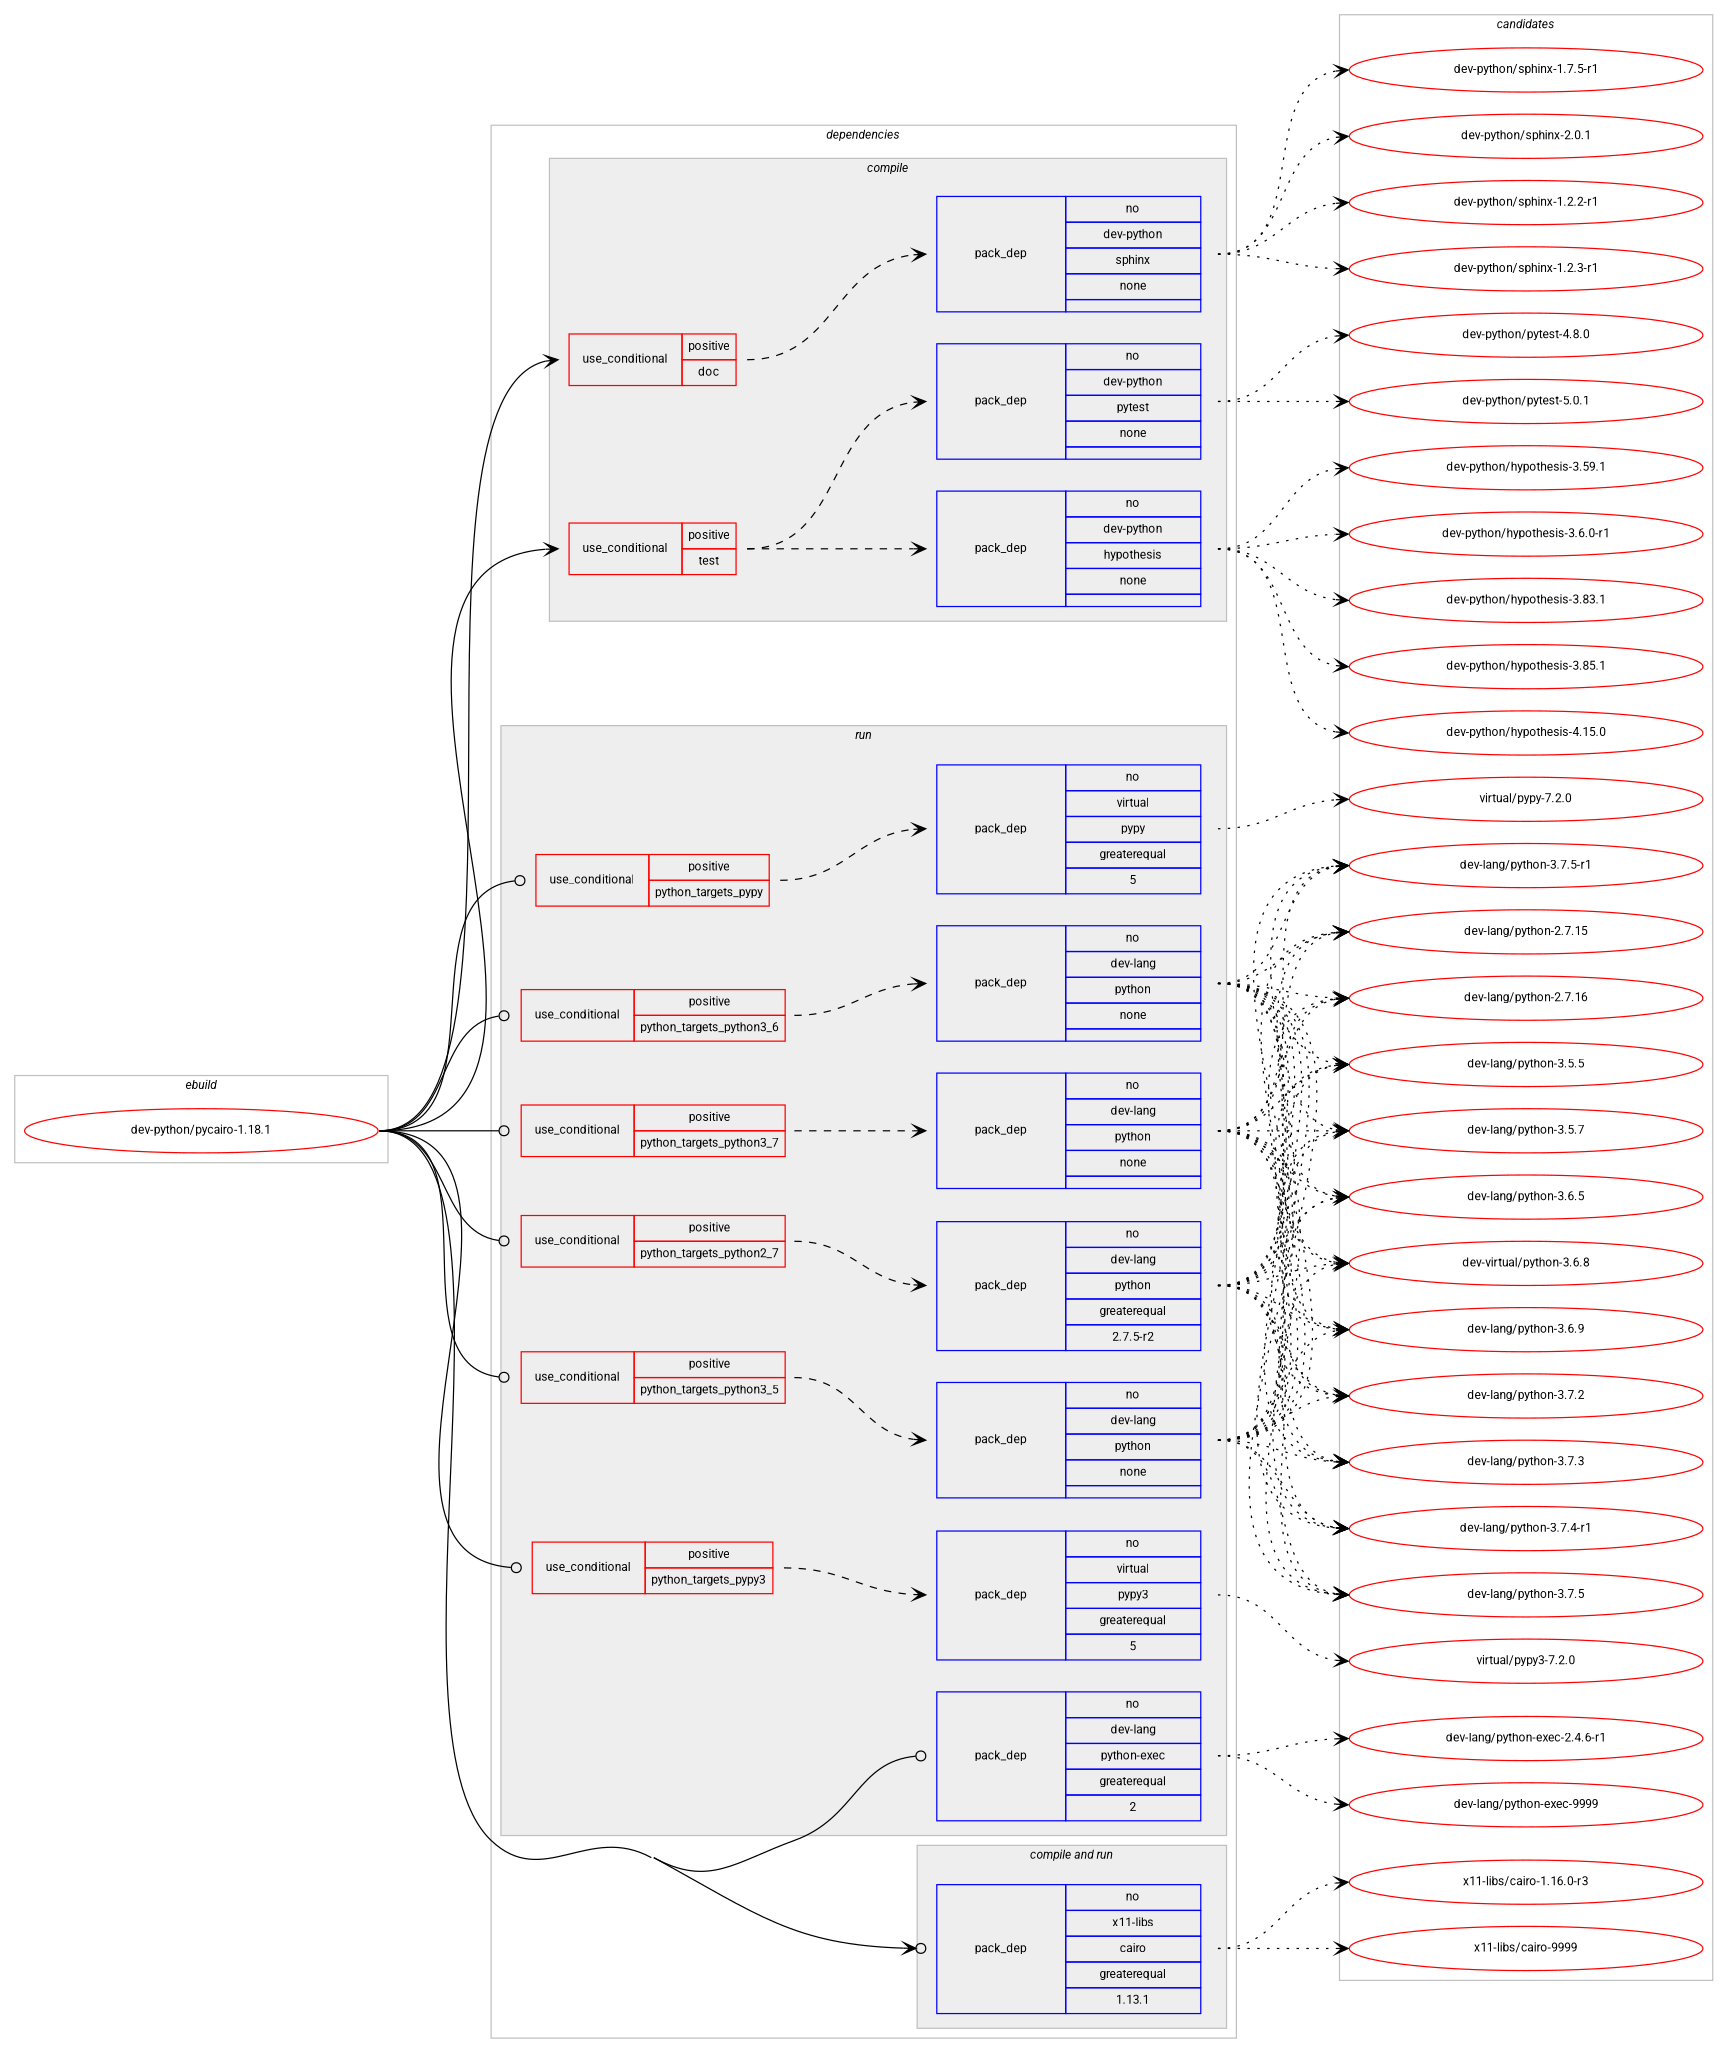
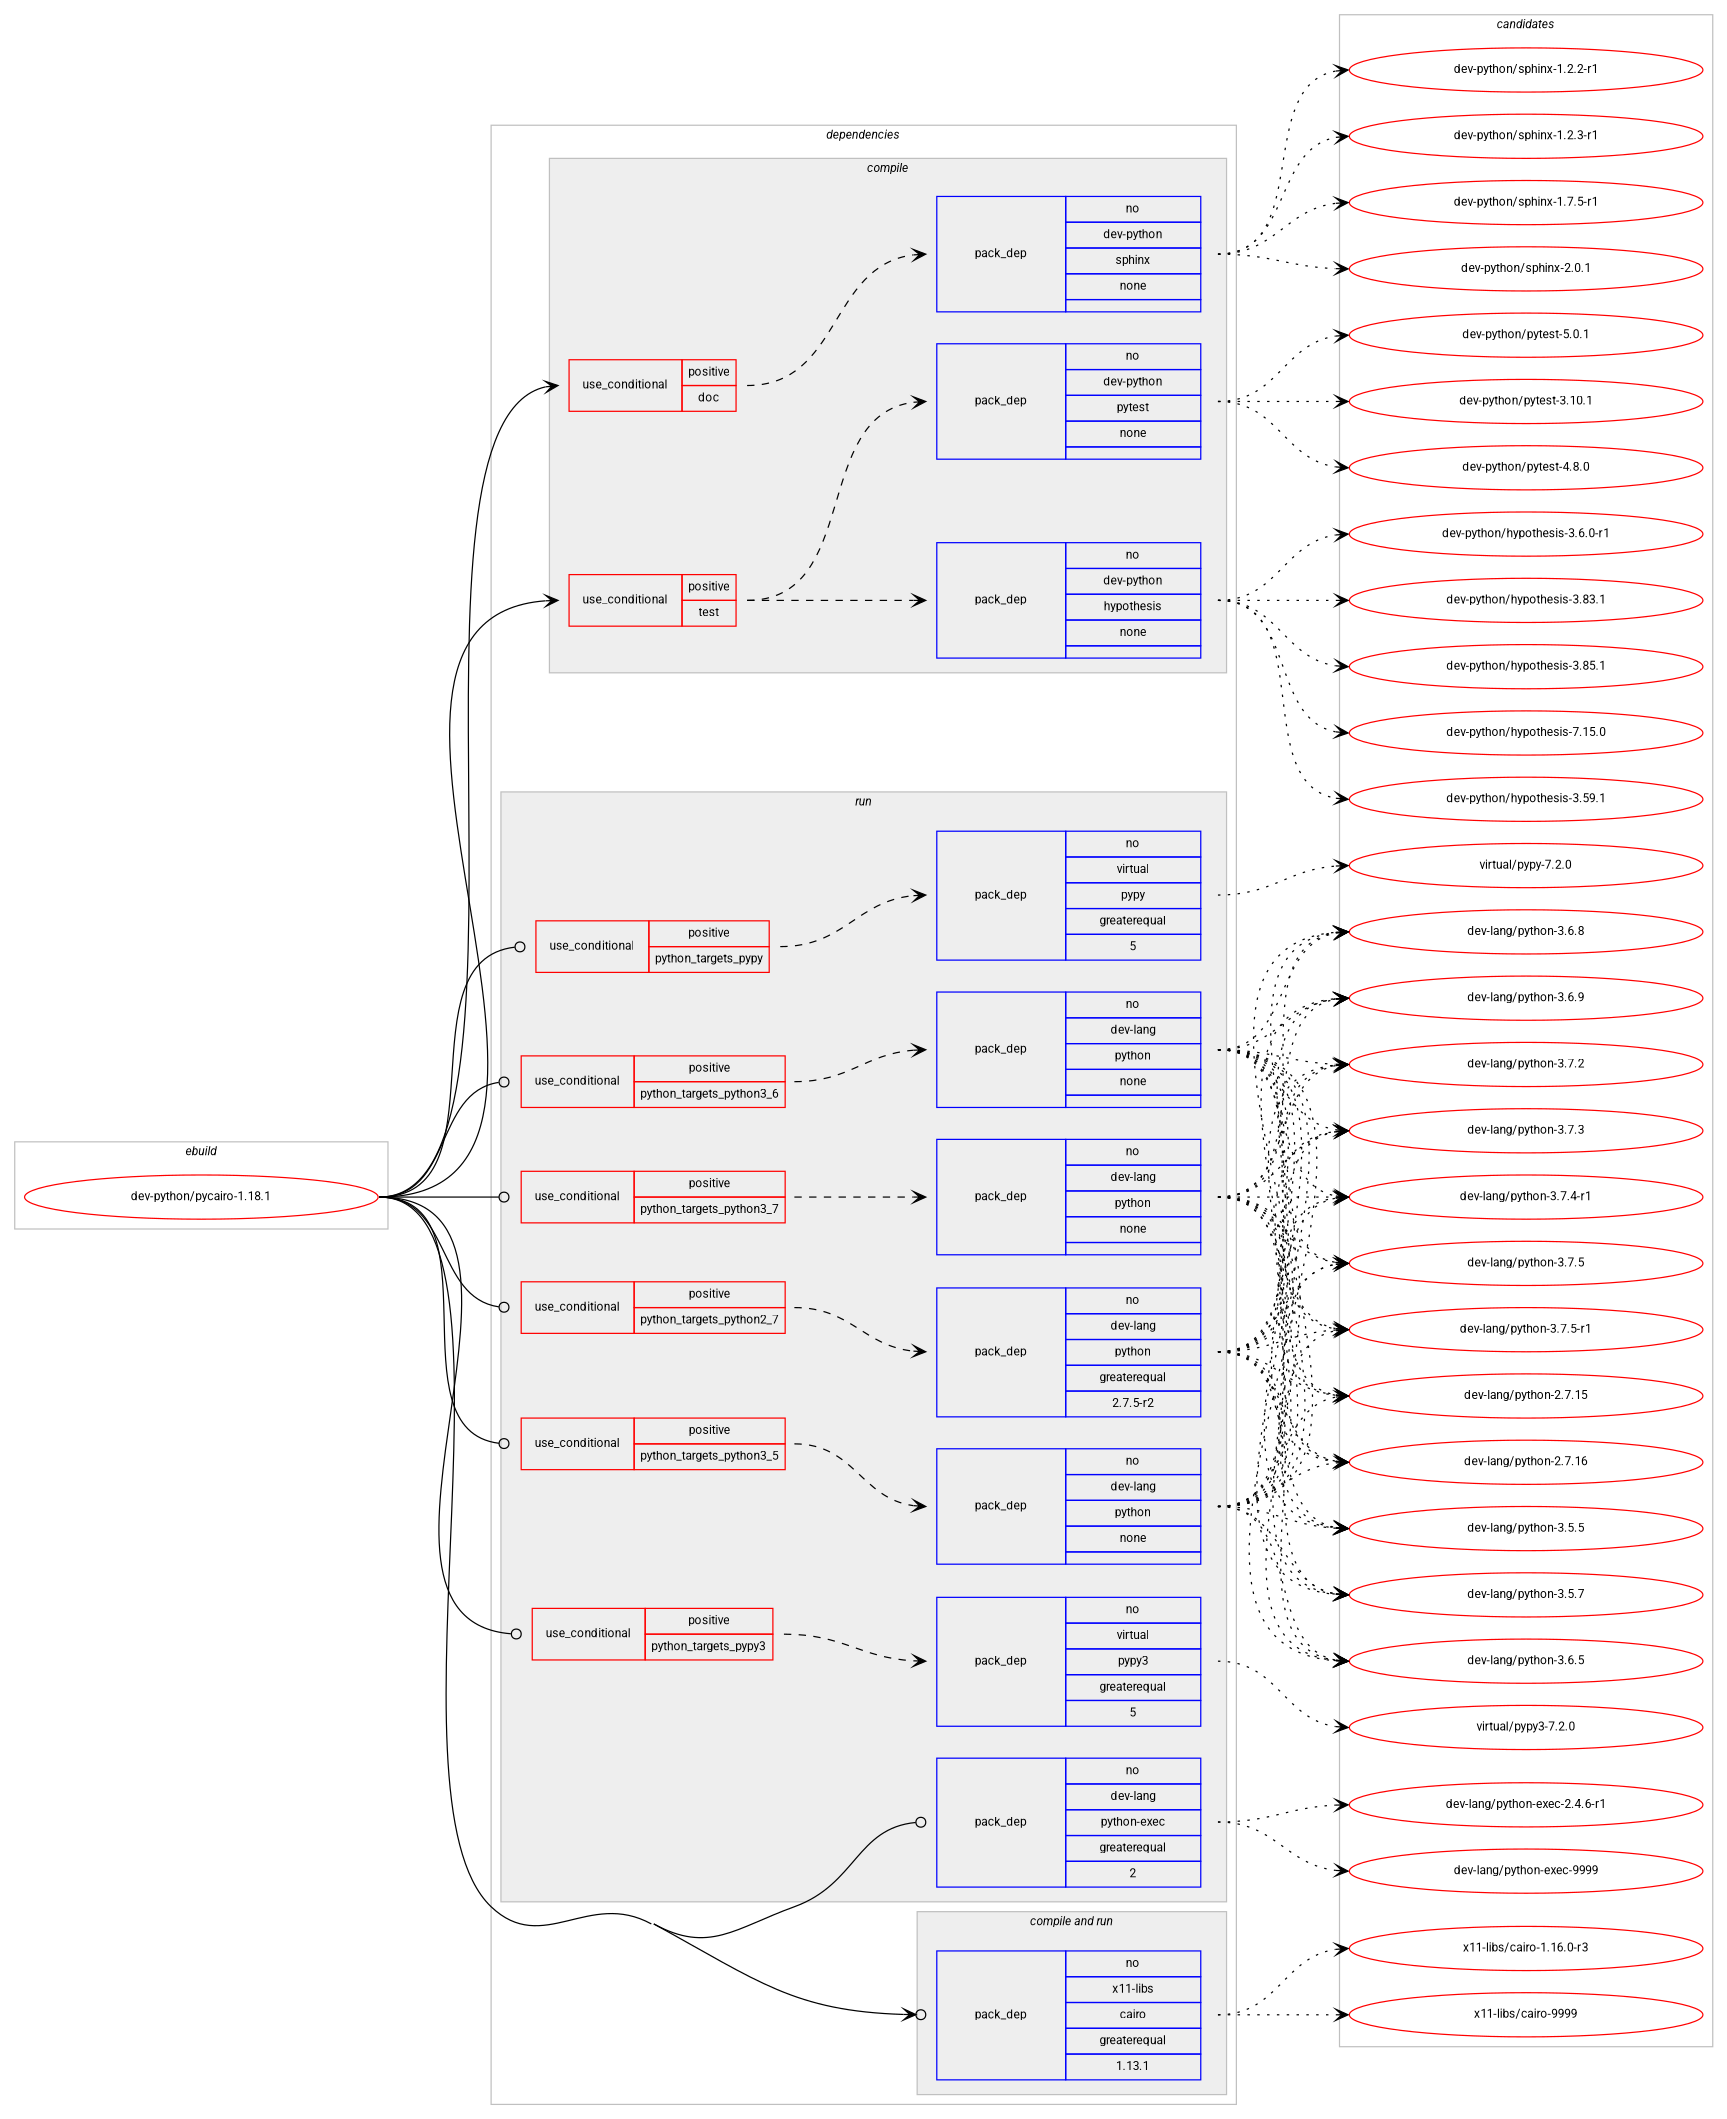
none -> (1526, 401)
(1526, 733) -> (1526, 733)
(1526, 1263) -> (1526, 932)
